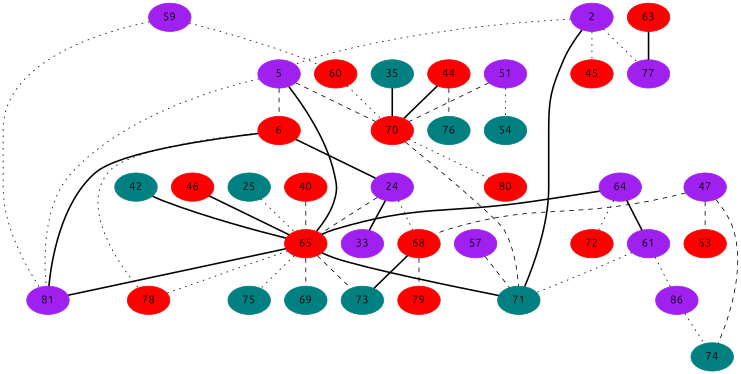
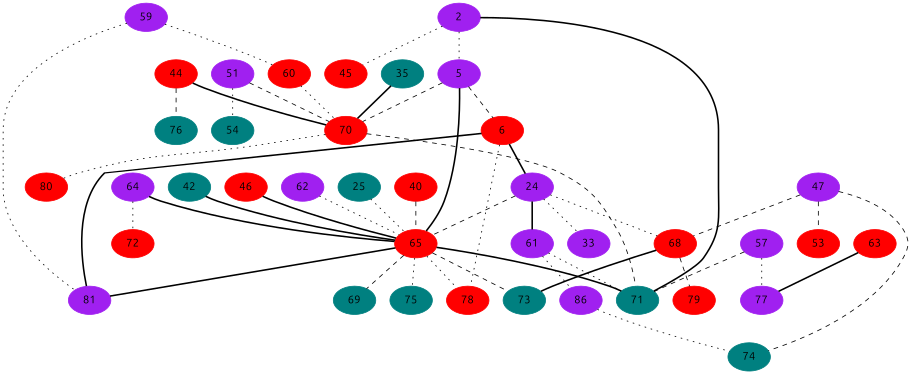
(620, 46) -> (762, 272)
(107, 143) -> none
none -> (303, 187)
(379, 213) -> (560, 215)
(634, 215) -> (532, 215)
